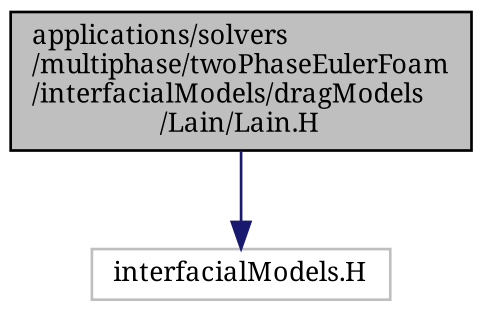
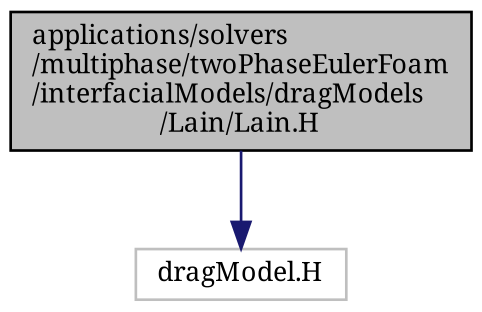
(241, 274) -> (241, 274)
